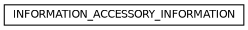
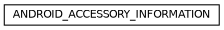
(124, 15) -> (112, 15)
